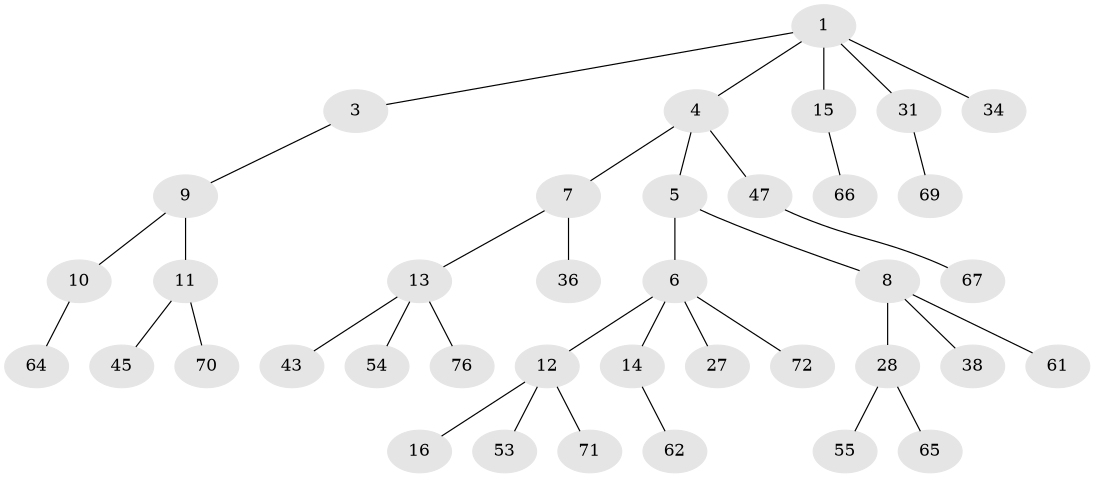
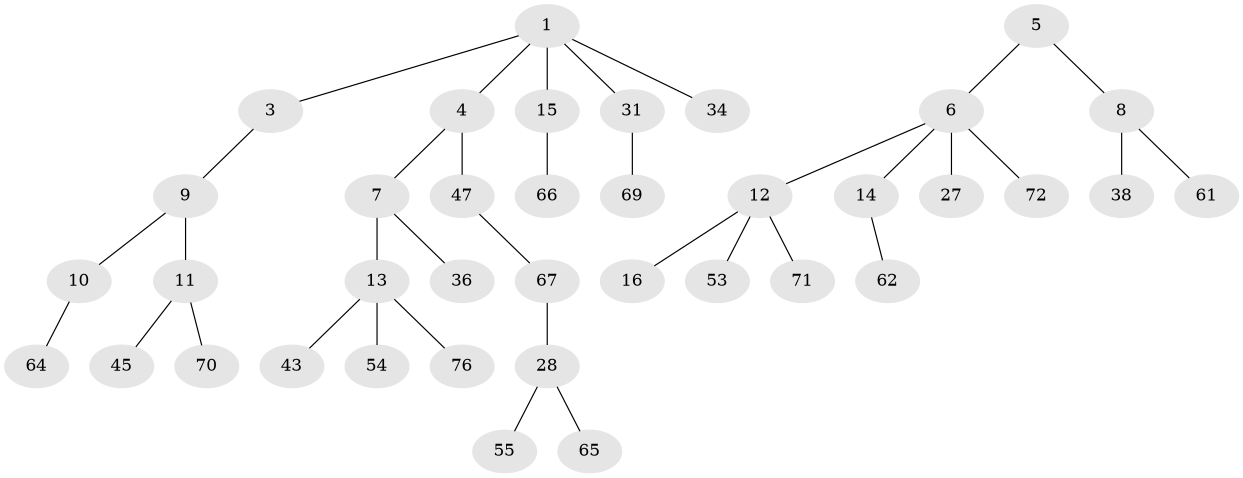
(686, 154) -> none
(888, 324) -> (547, 324)
